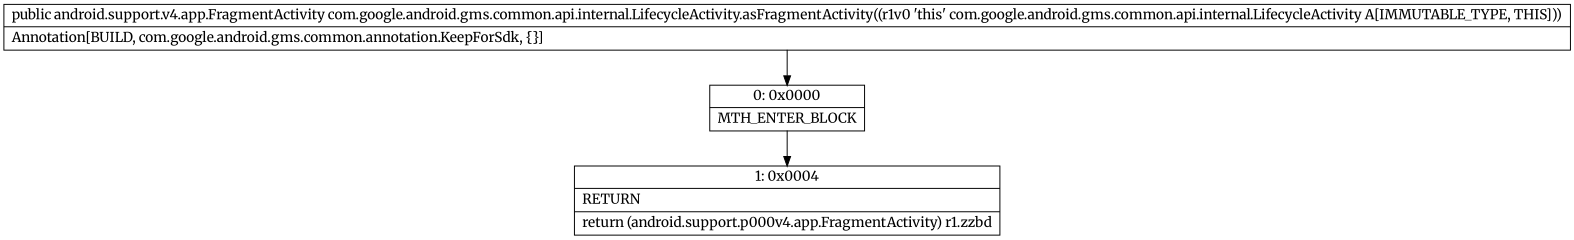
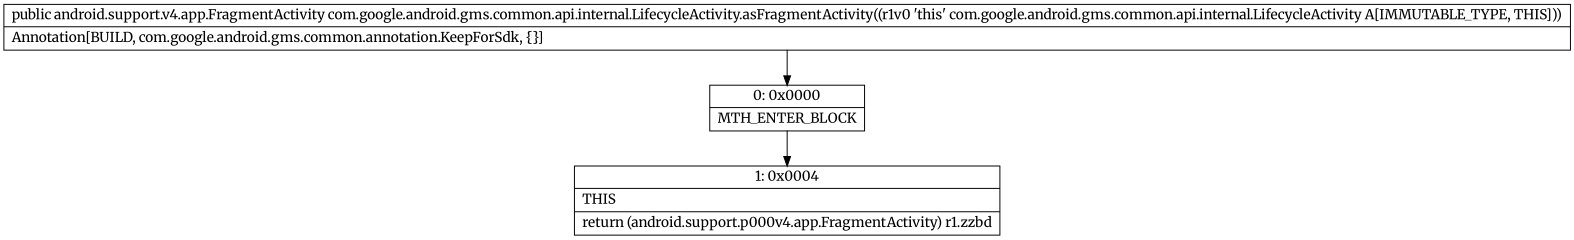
(611, 200) -> (599, 200)
